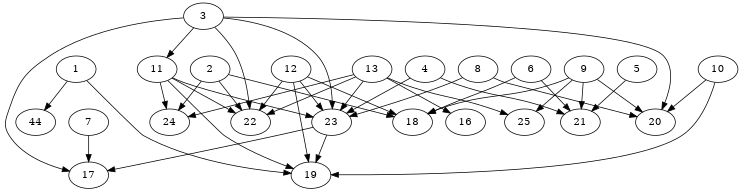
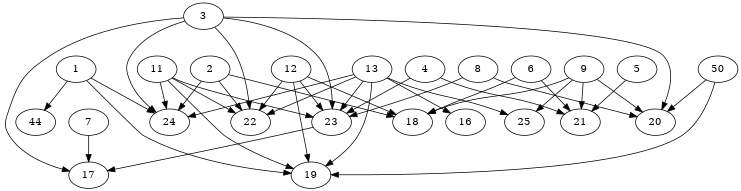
(183, 40) -> (132, 54)
(718, 69) -> (718, 69)
none -> (119, 94)
(323, 145) -> (362, 128)
